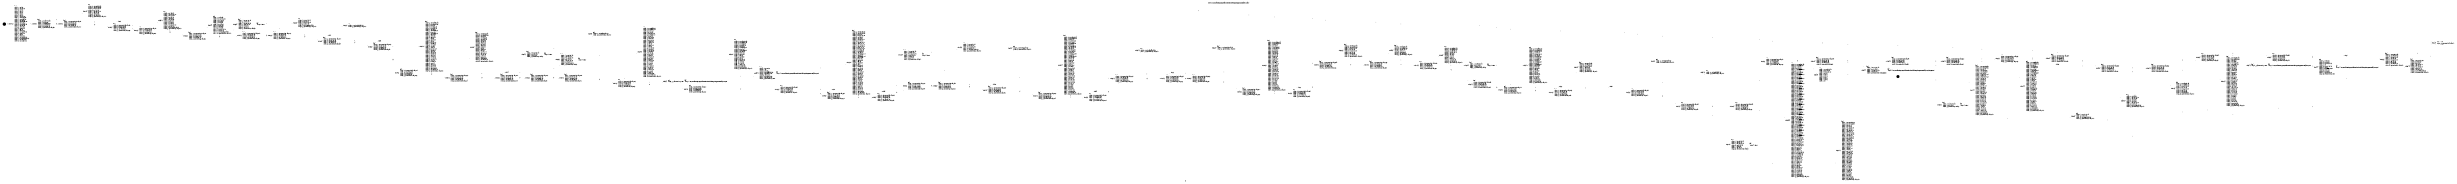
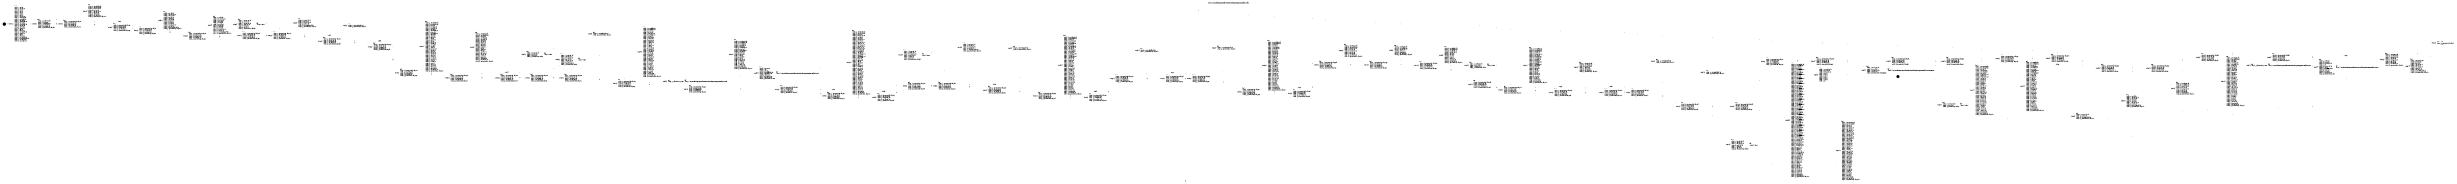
none -> (1611, 93)
